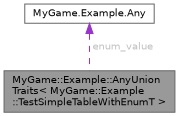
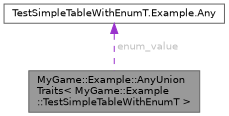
(89, 14) -> (114, 14)
